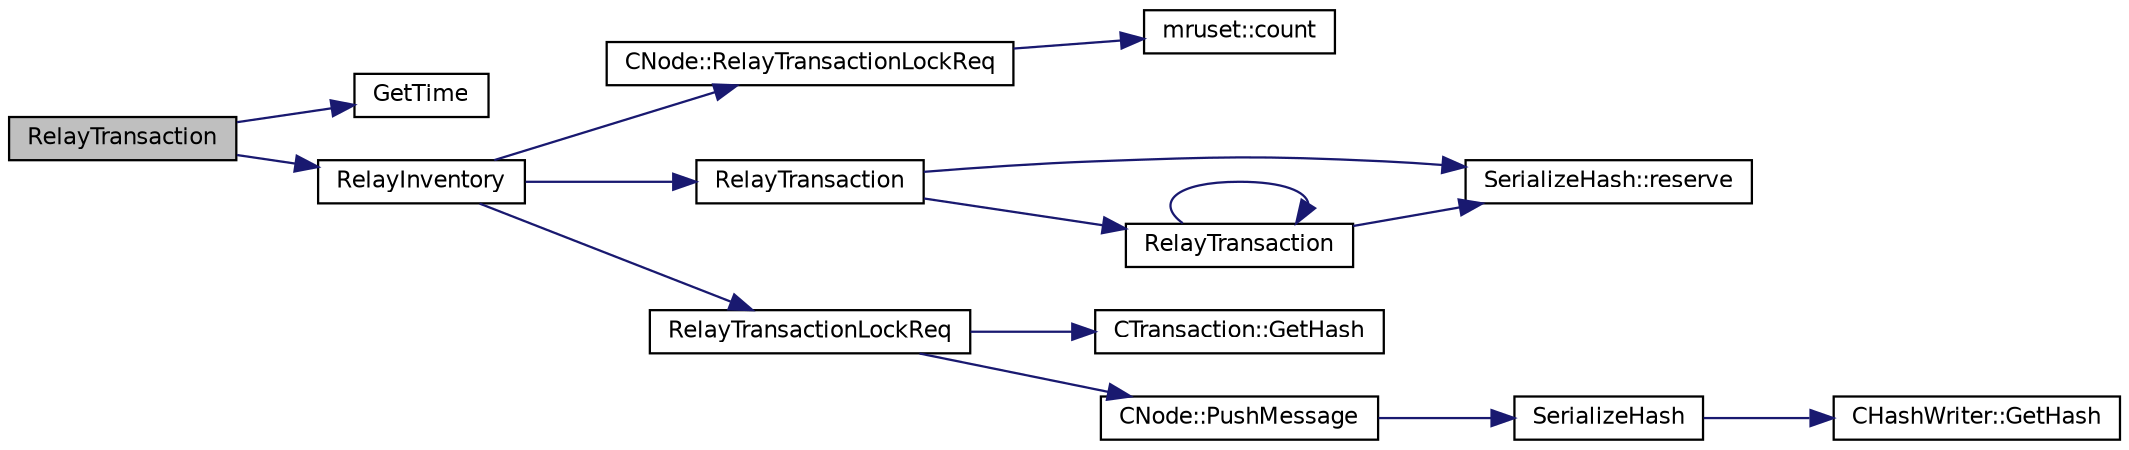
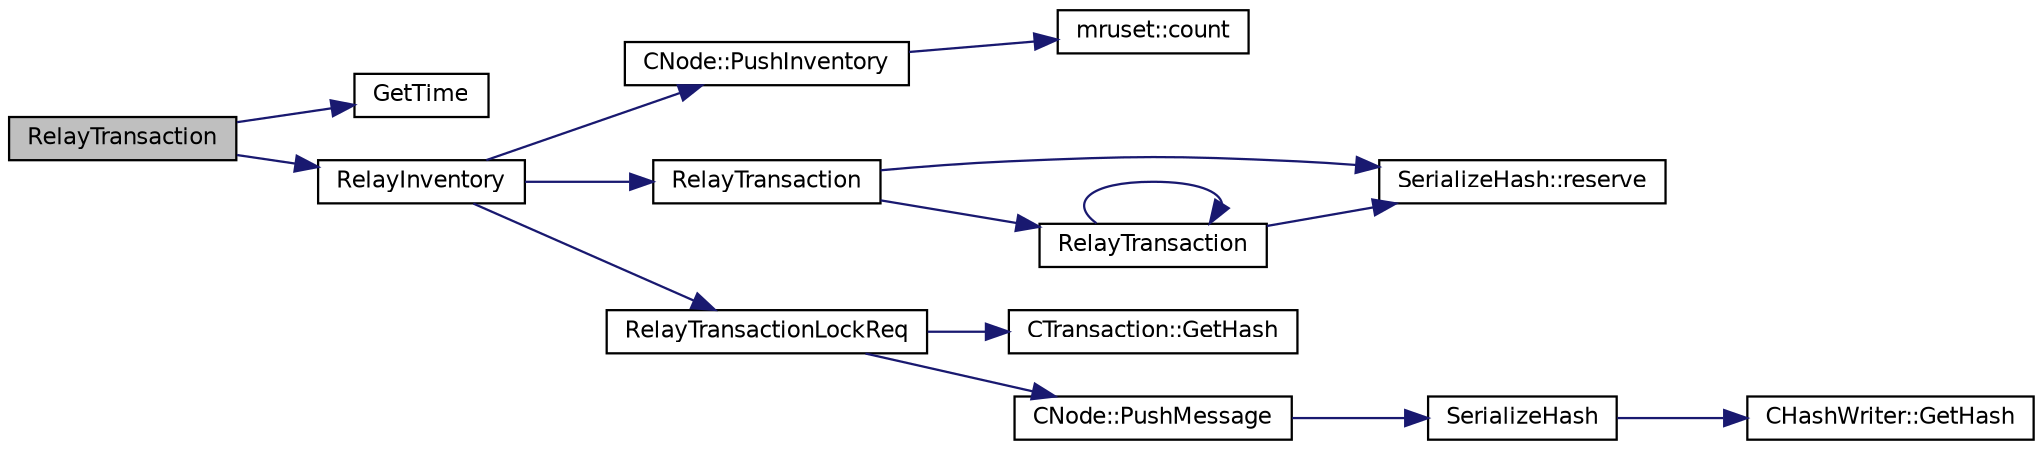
(810, 64) -> (767, 64)
